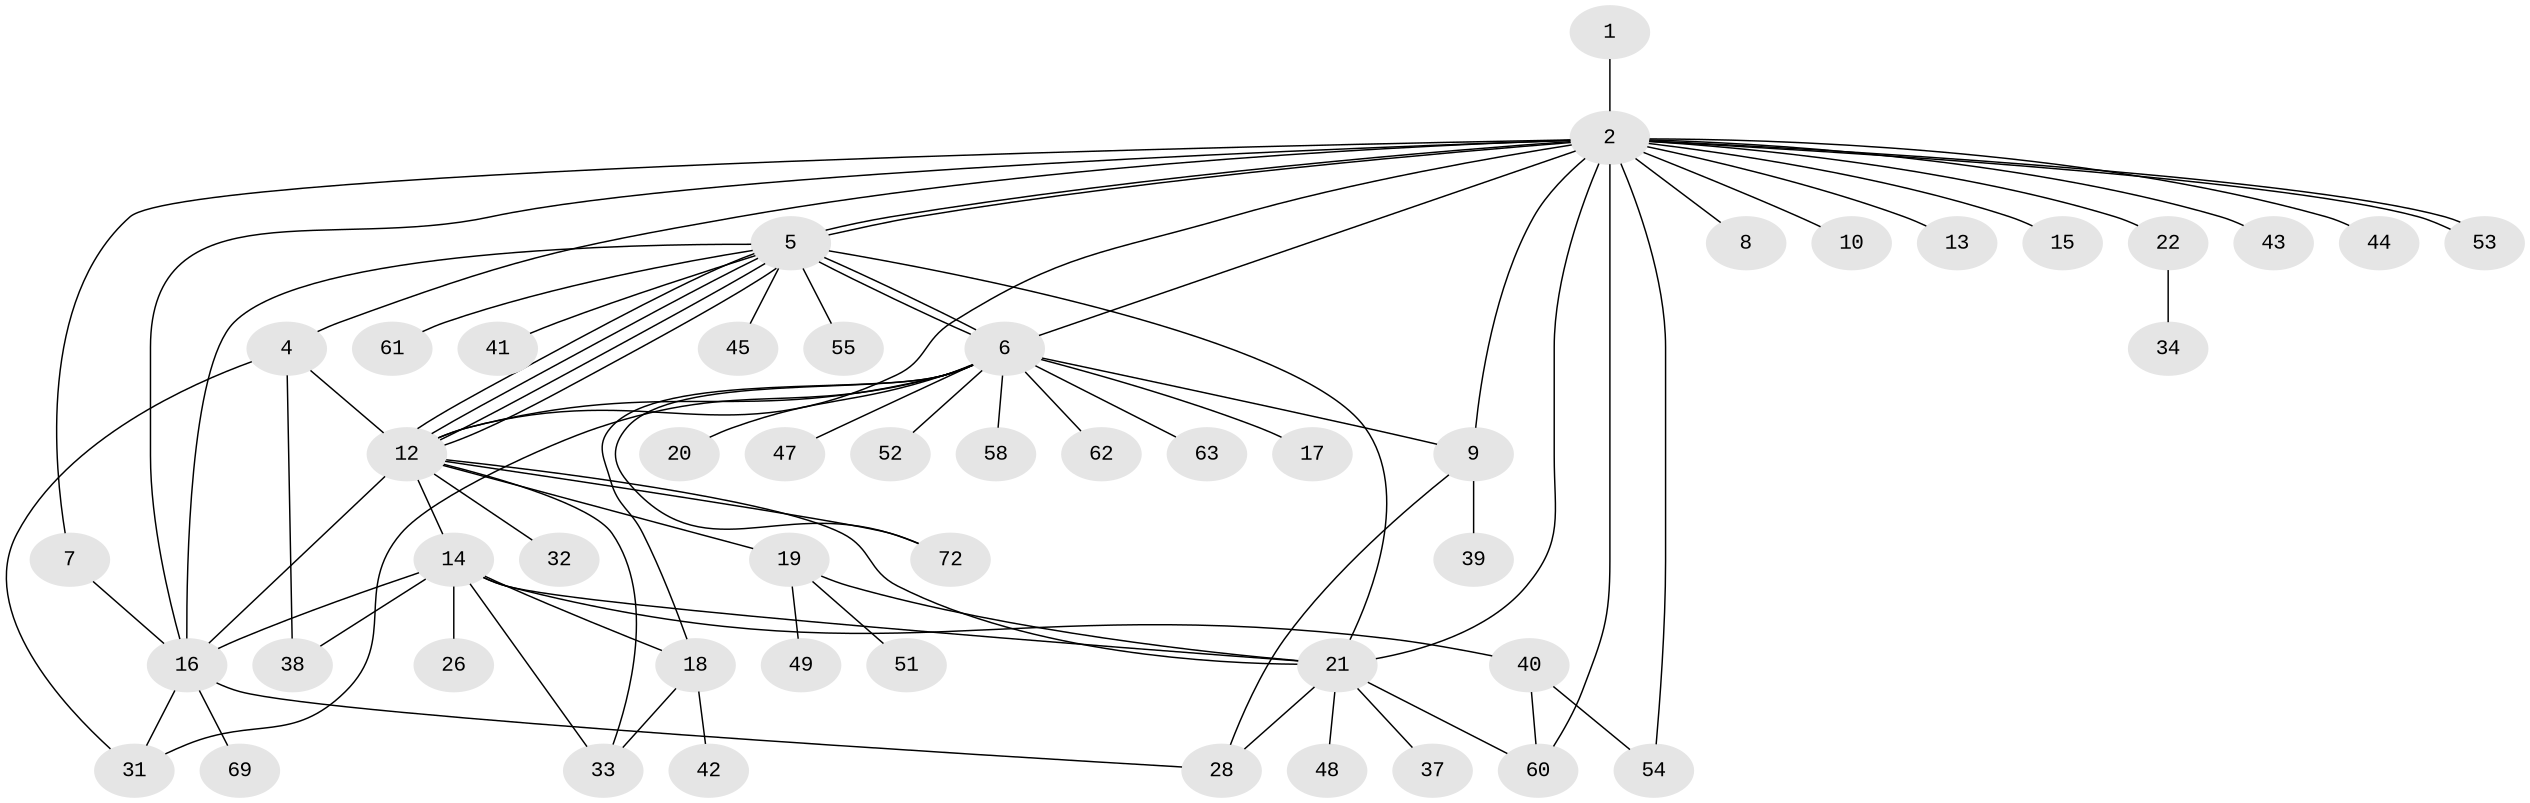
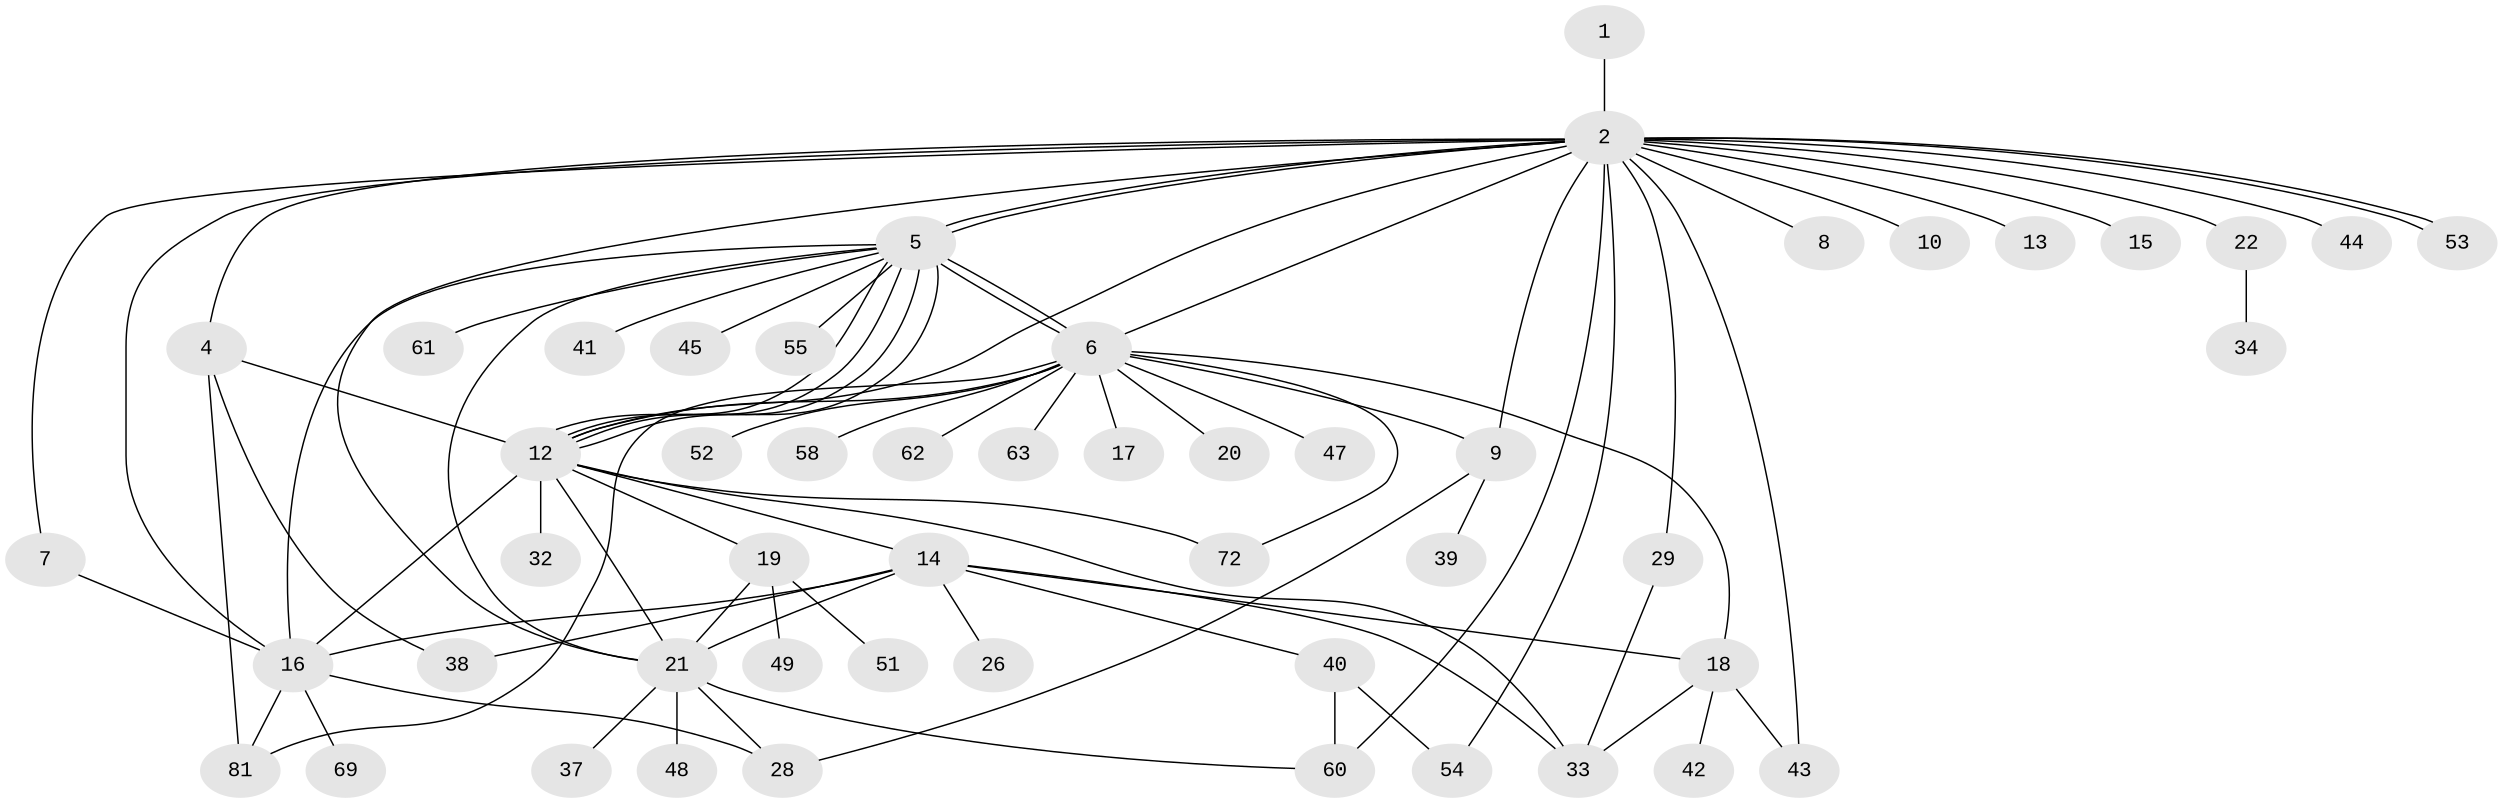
none -> (1663, 560)
none -> (1759, 718)
(134, 771) -> (240, 771)
